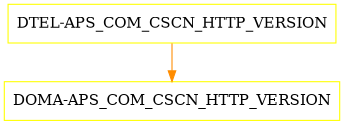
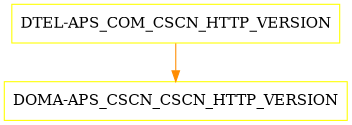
(172, 101) -> (176, 101)
